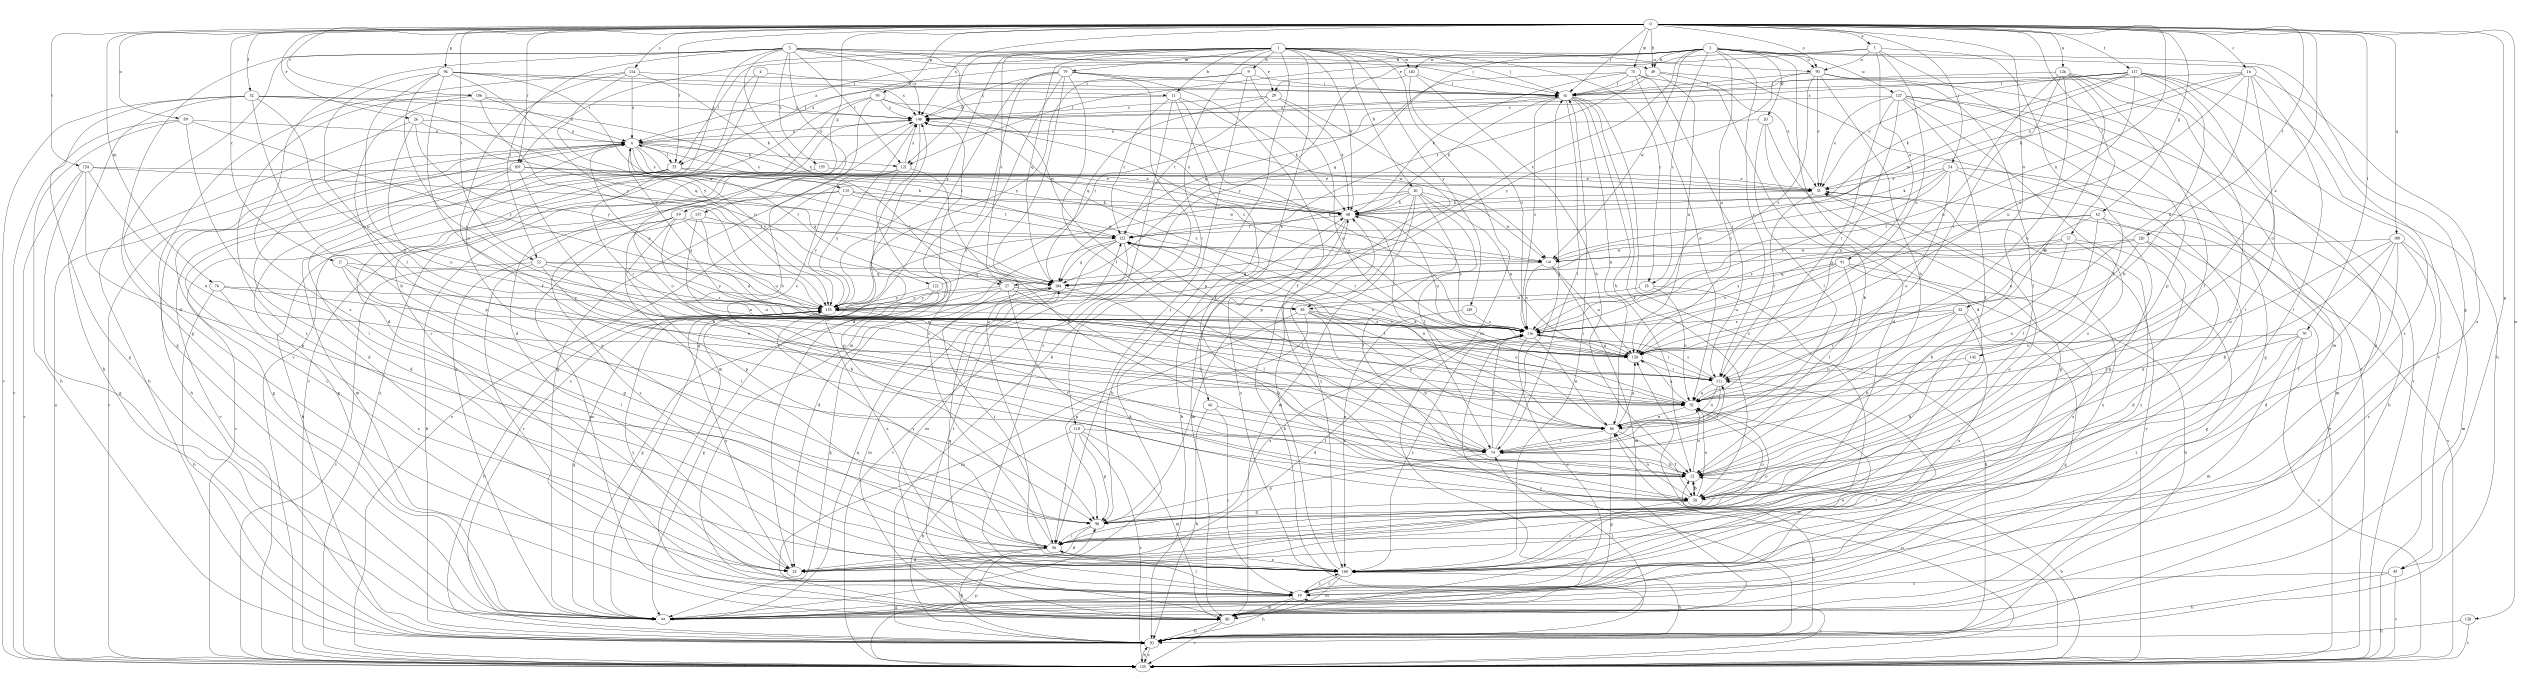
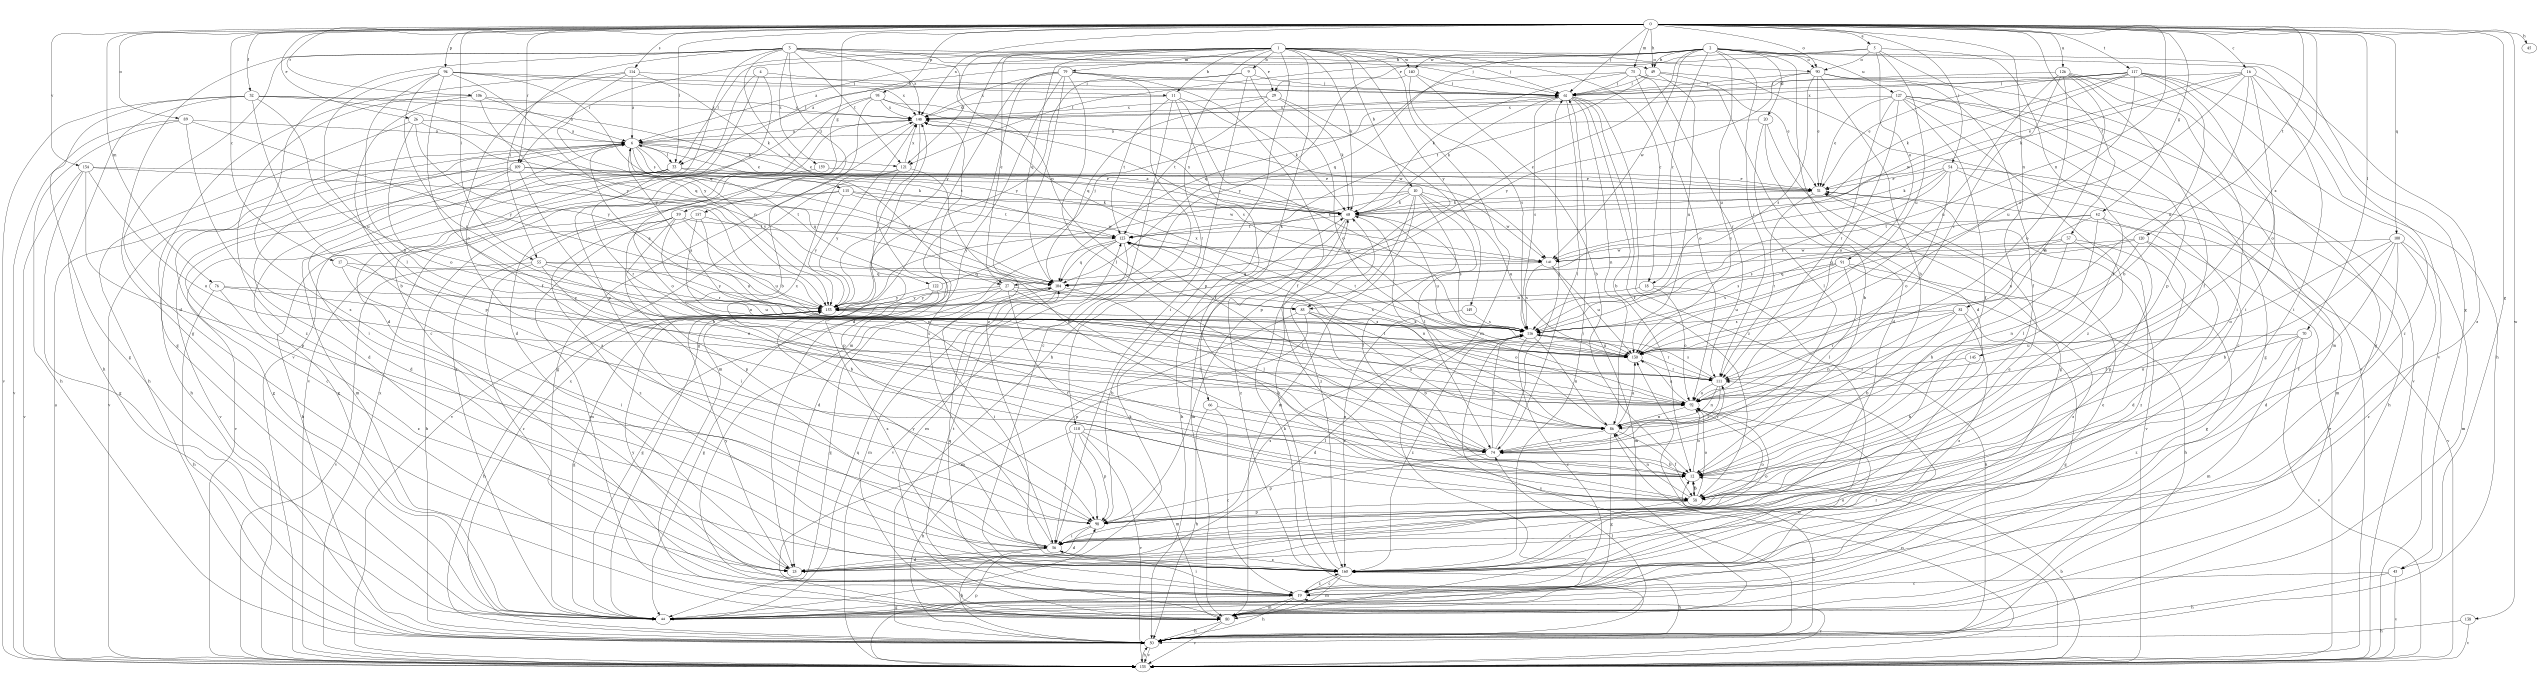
none -> (2529, 48)
(1383, 322) -> none
(685, 418) -> (675, 387)
